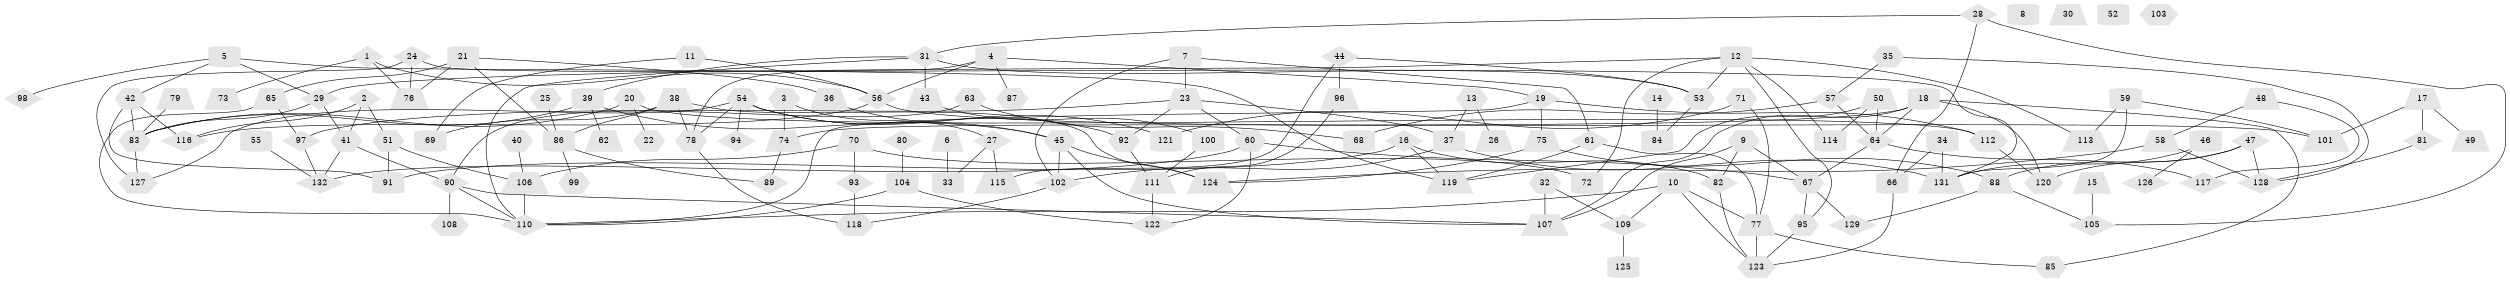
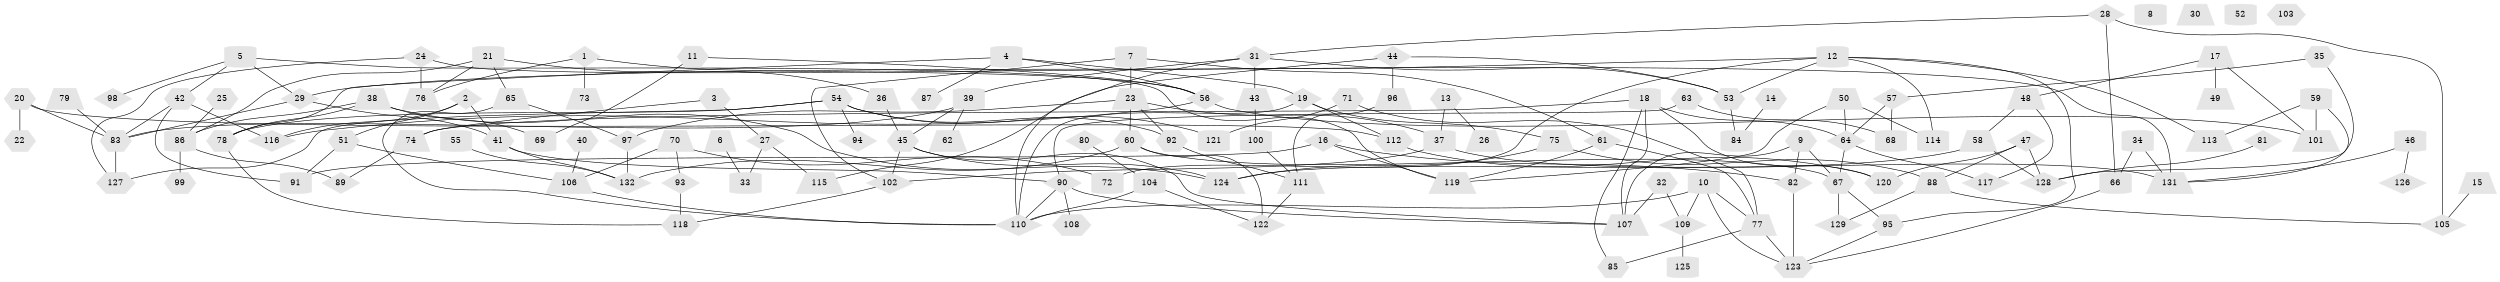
(2423, 120) -> (2143, 73)
